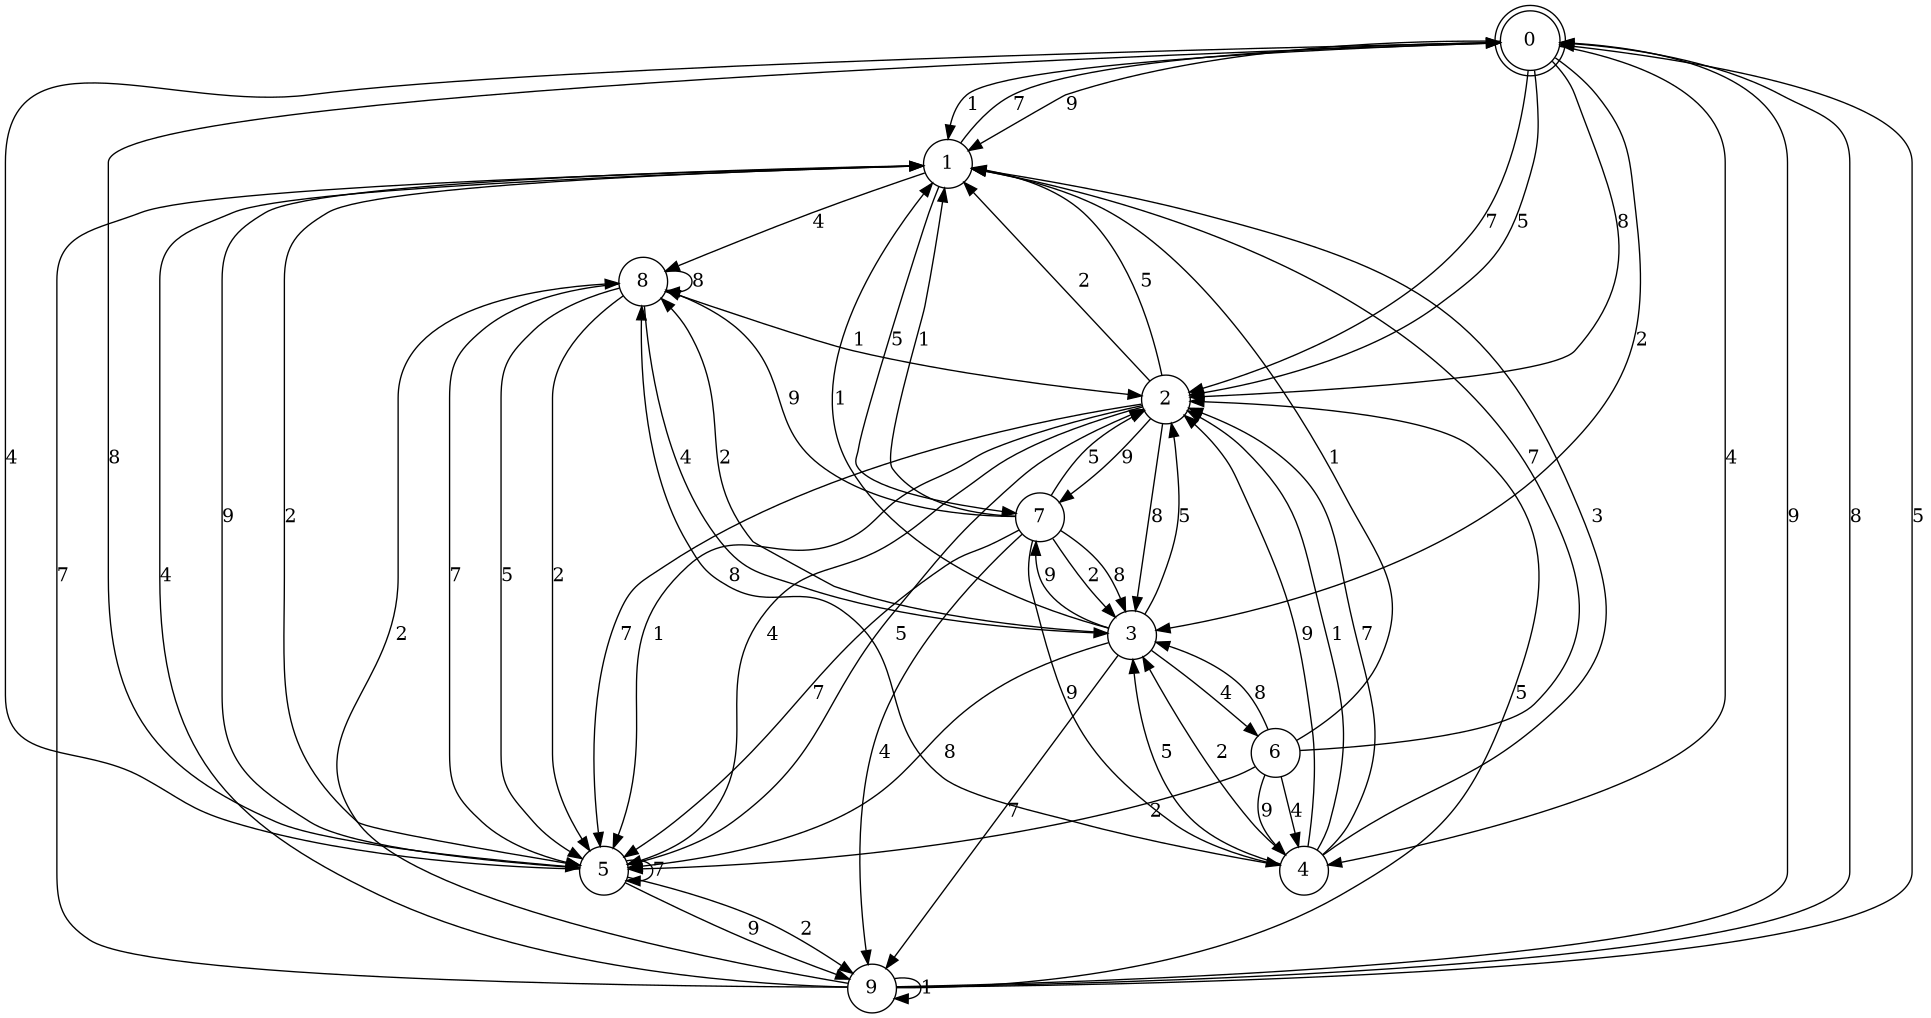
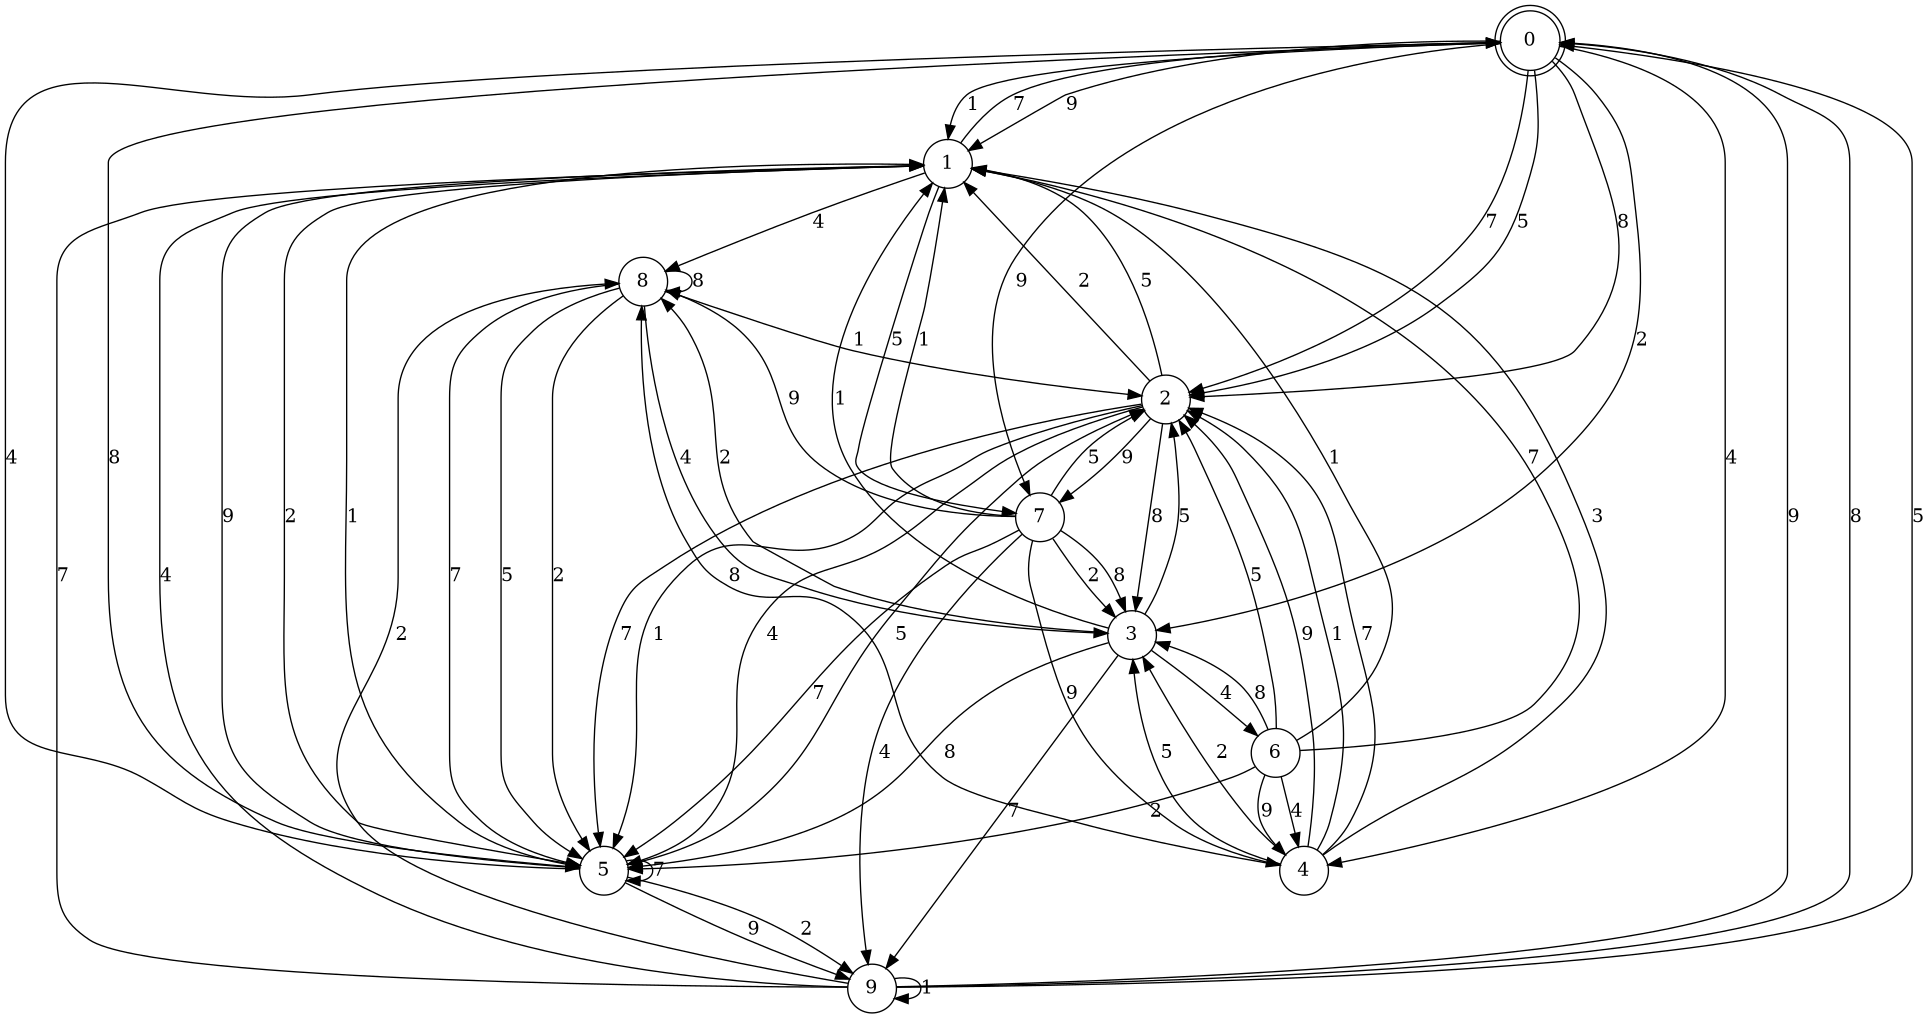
none -> (347, 335)
(1059, 603) -> (1129, 151)
(1457, 805) -> (1247, 575)
